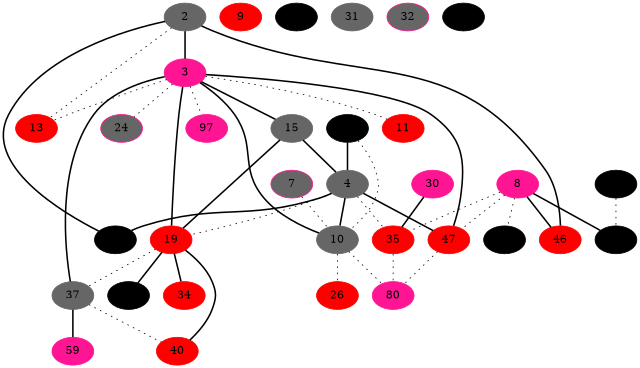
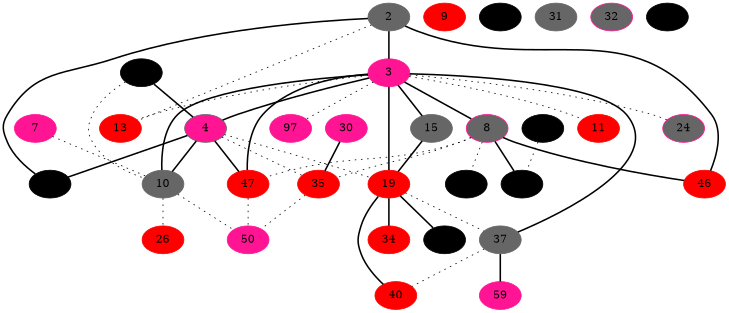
none -> (438, 100)
(320, 156) -> (295, 97)
(292, 184) -> (35, 128)
(348, 184) -> (206, 128)
(518, 184) -> (487, 128)
(393, 296) -> (248, 240)
